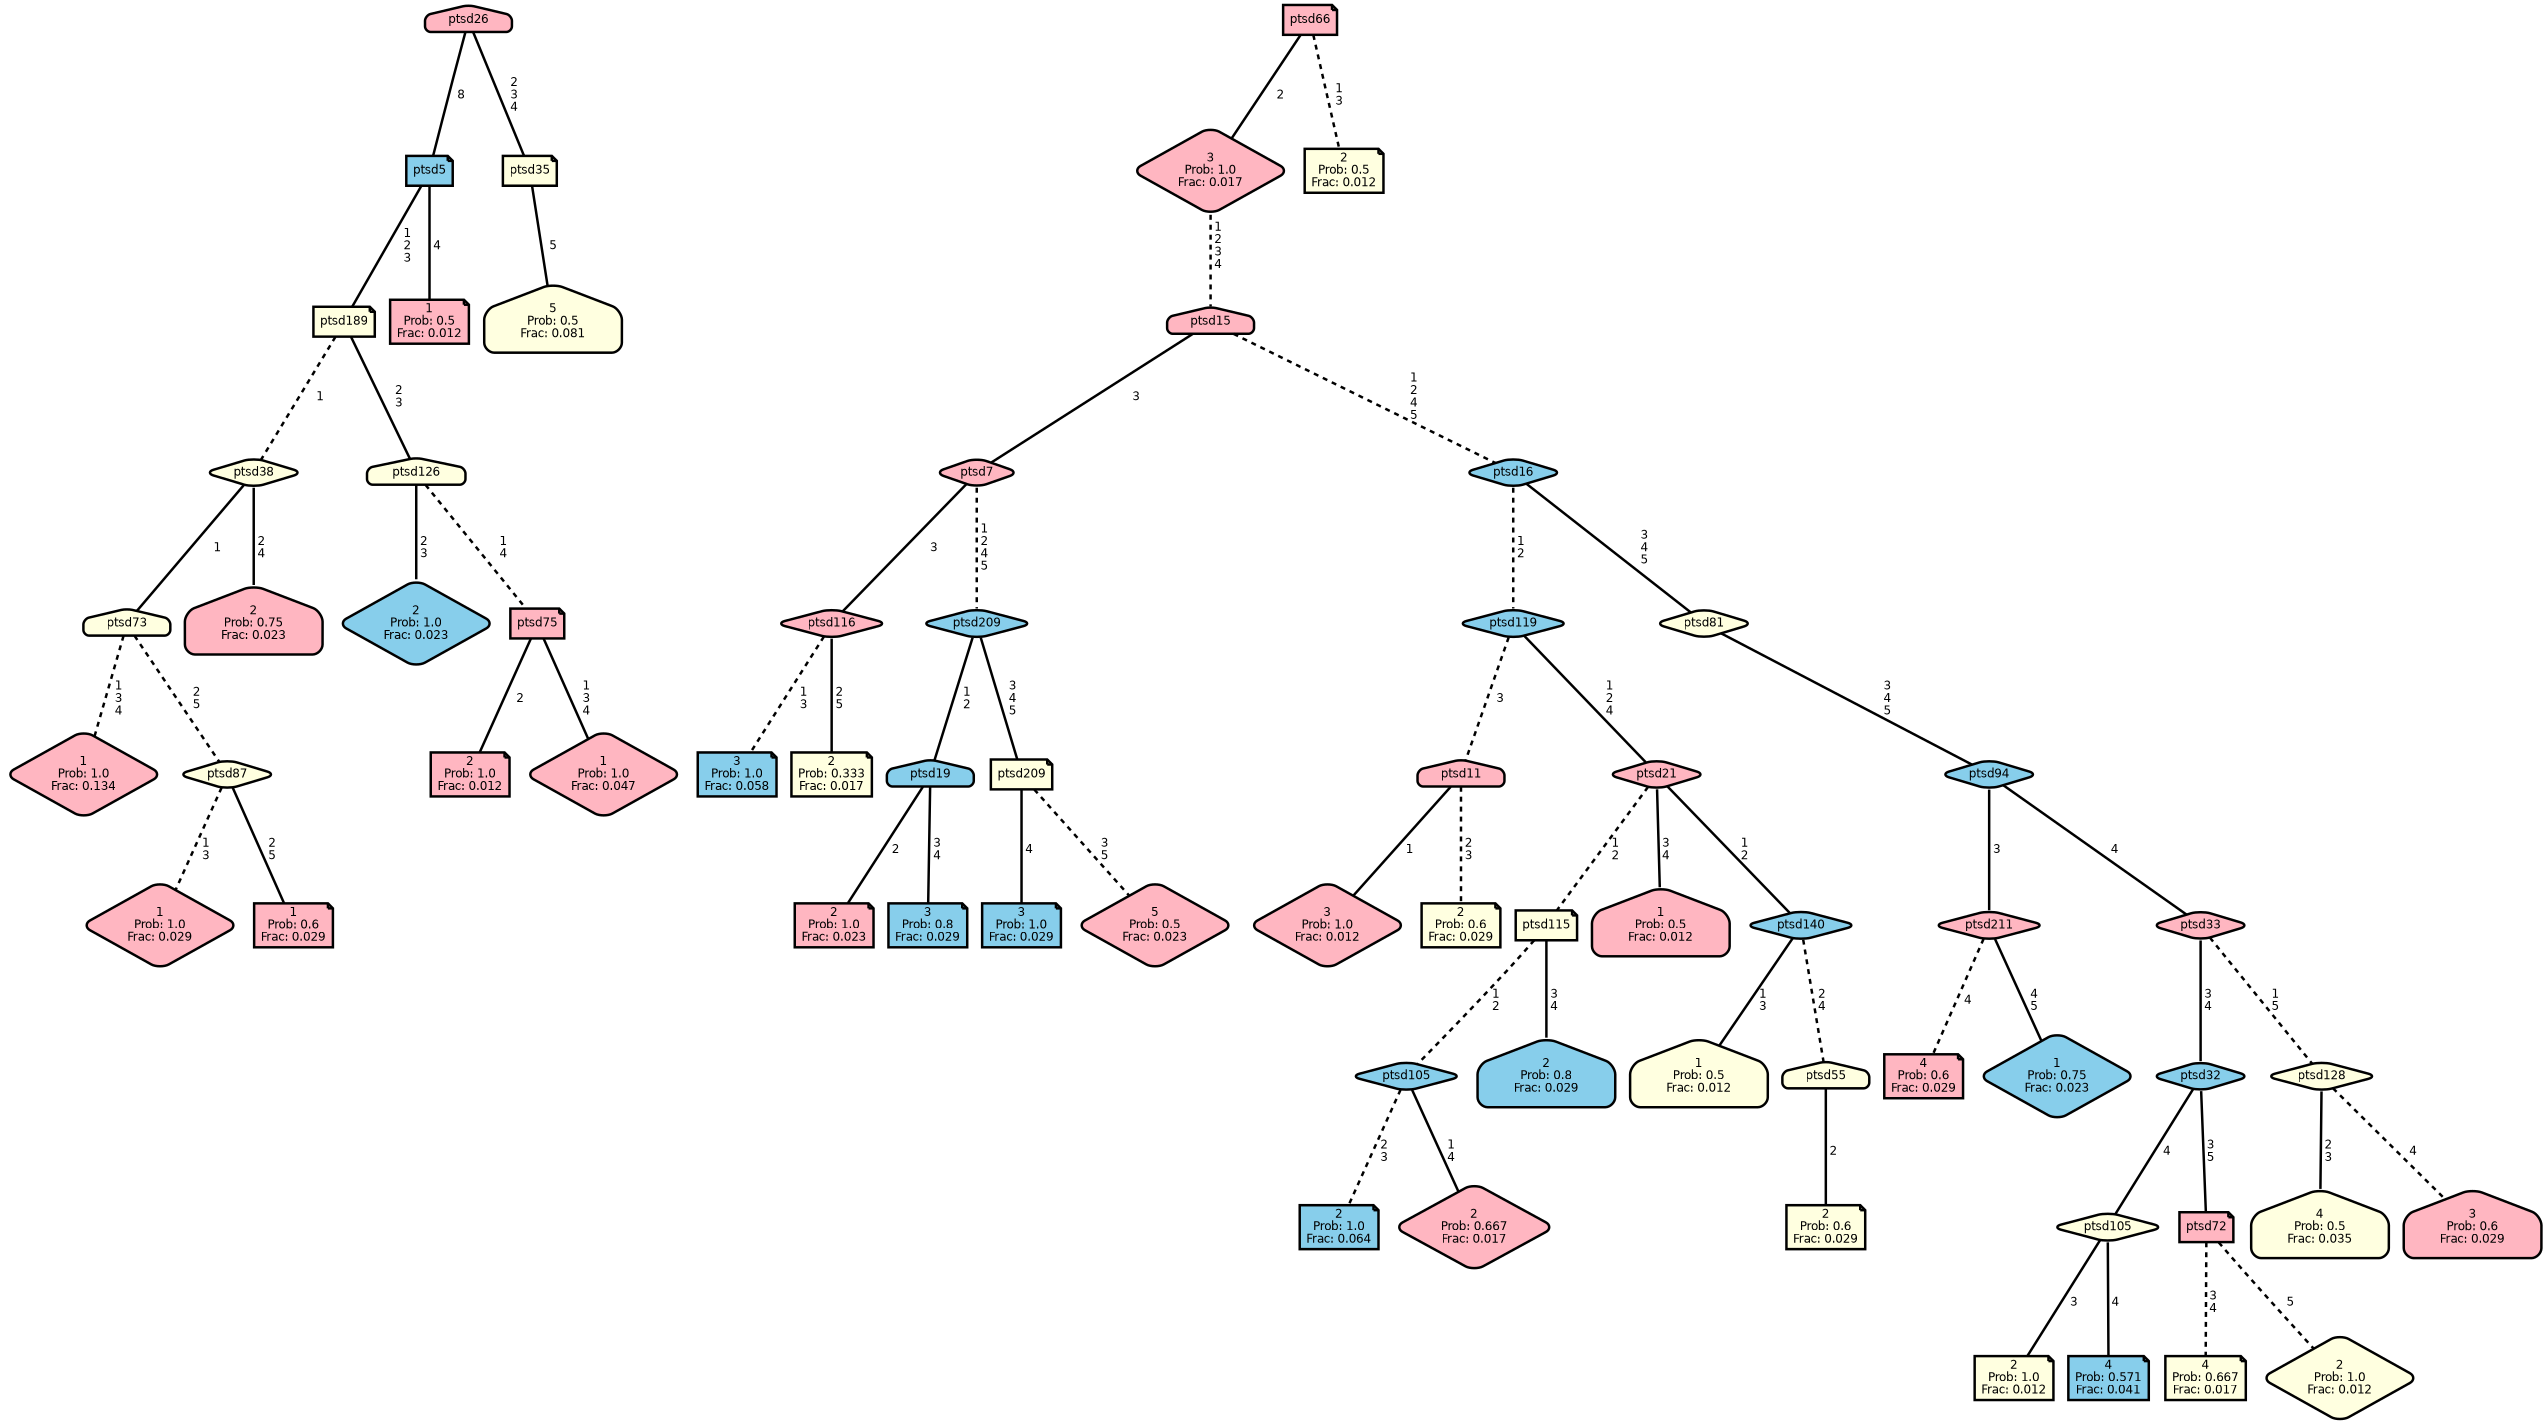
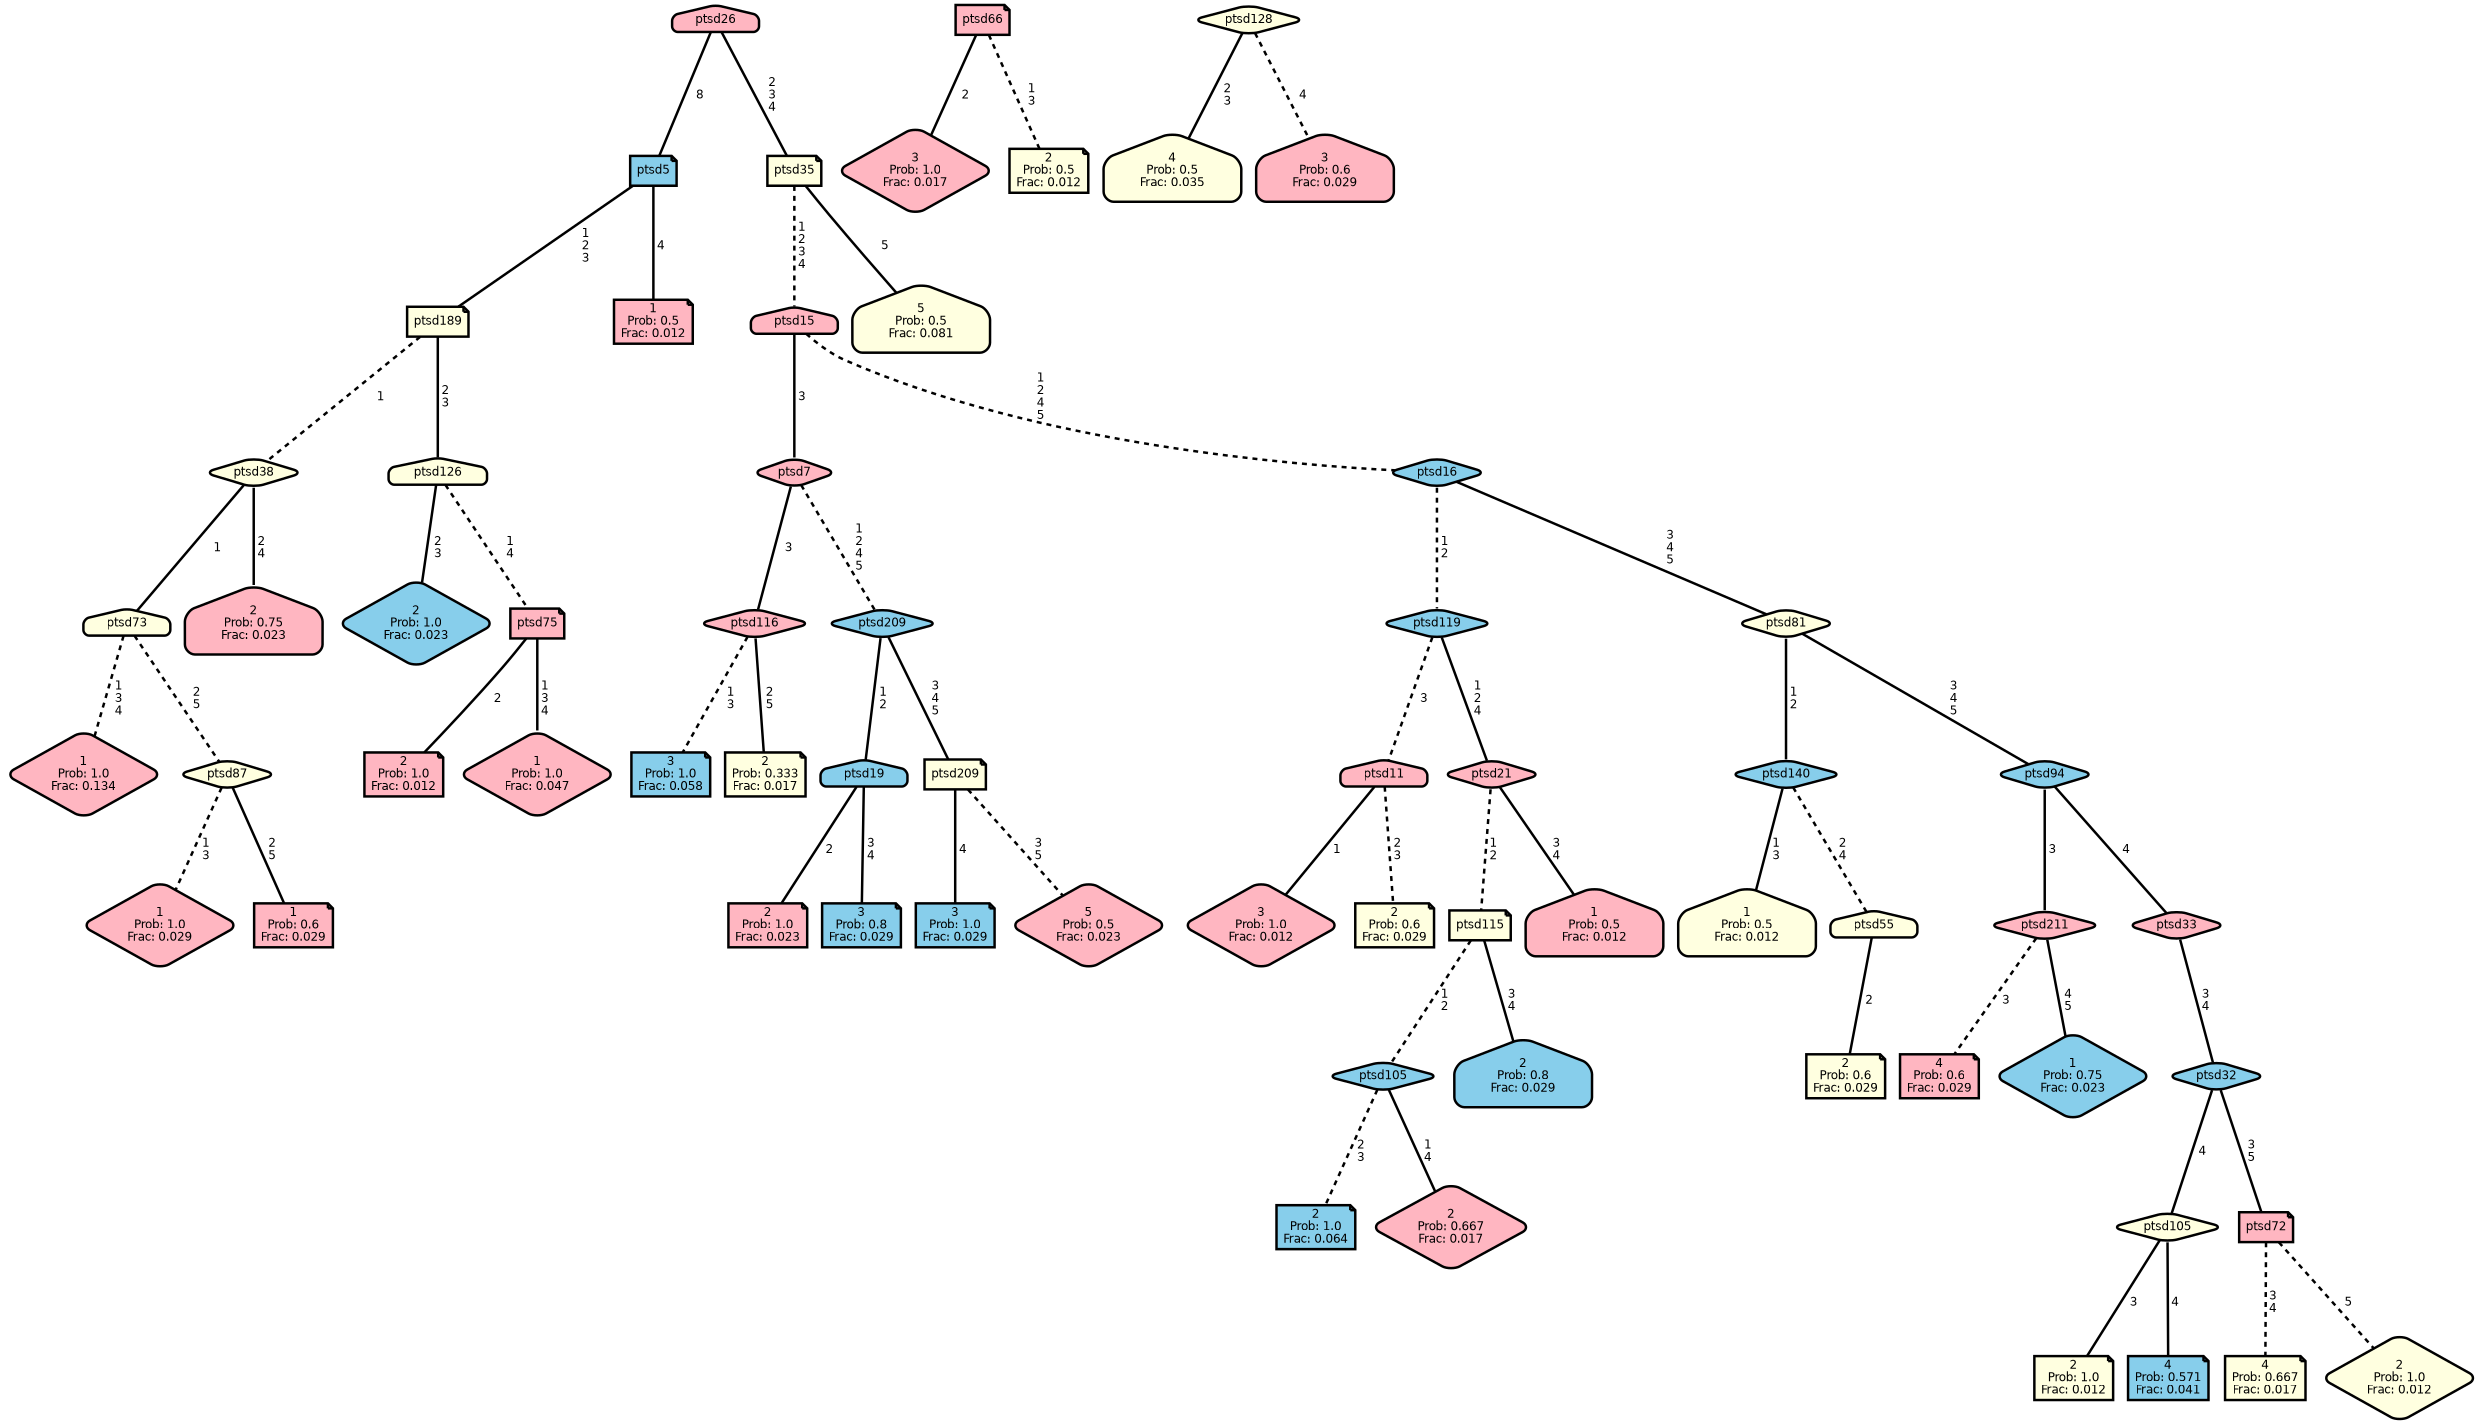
(1211, 261) -> (794, 246)
(1729, 850) -> (1786, 699)
(1966, 1001) -> (2004, 1001)
(2261, 1001) -> none
